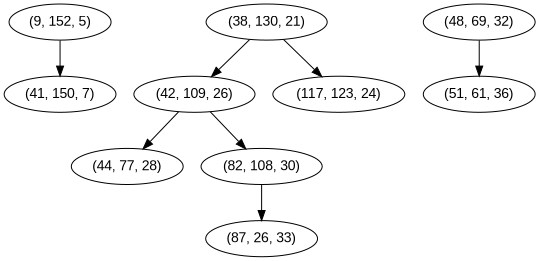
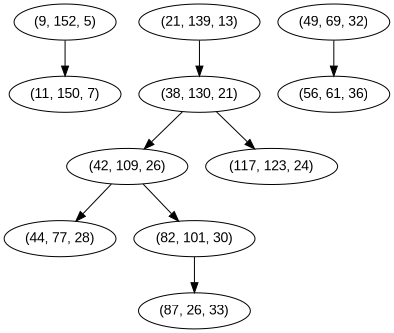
none -> (199, 22)
(479, 22) -> (334, 22)
(60, 94) -> (65, 94)
(479, 94) -> (334, 94)
(262, 166) -> (194, 239)
